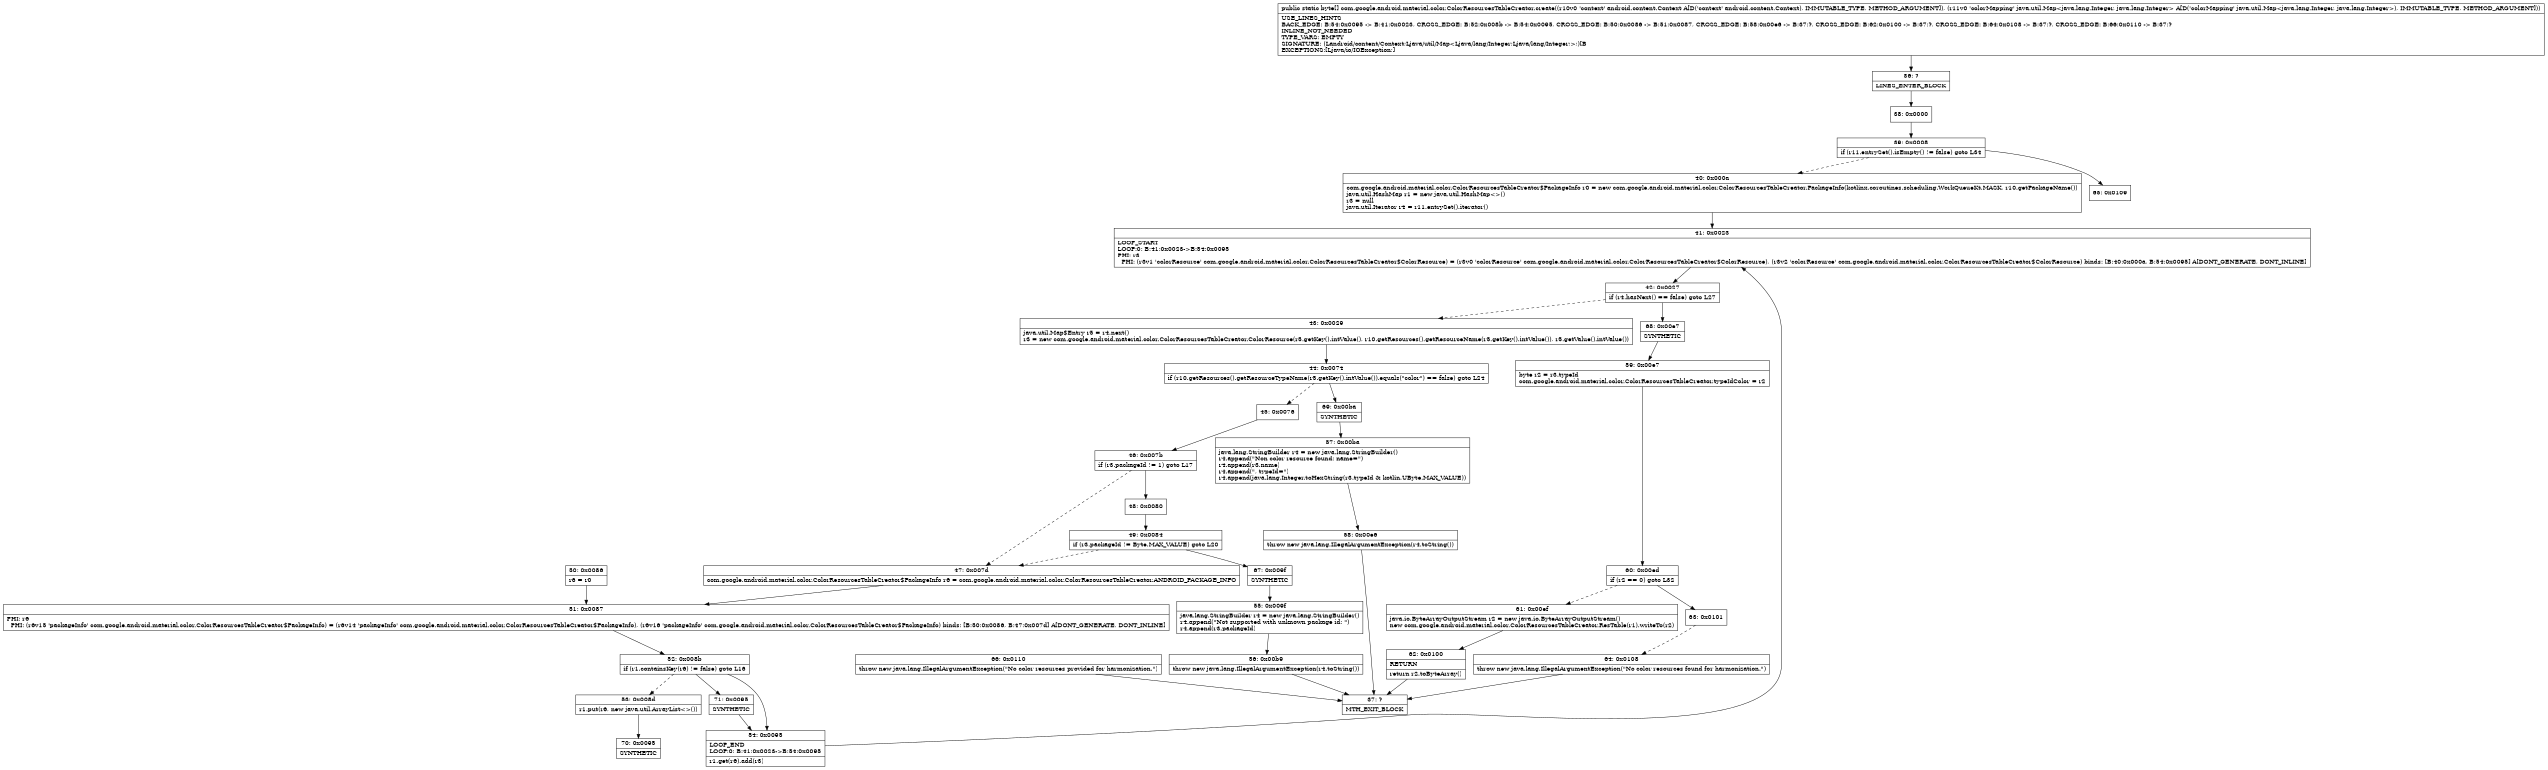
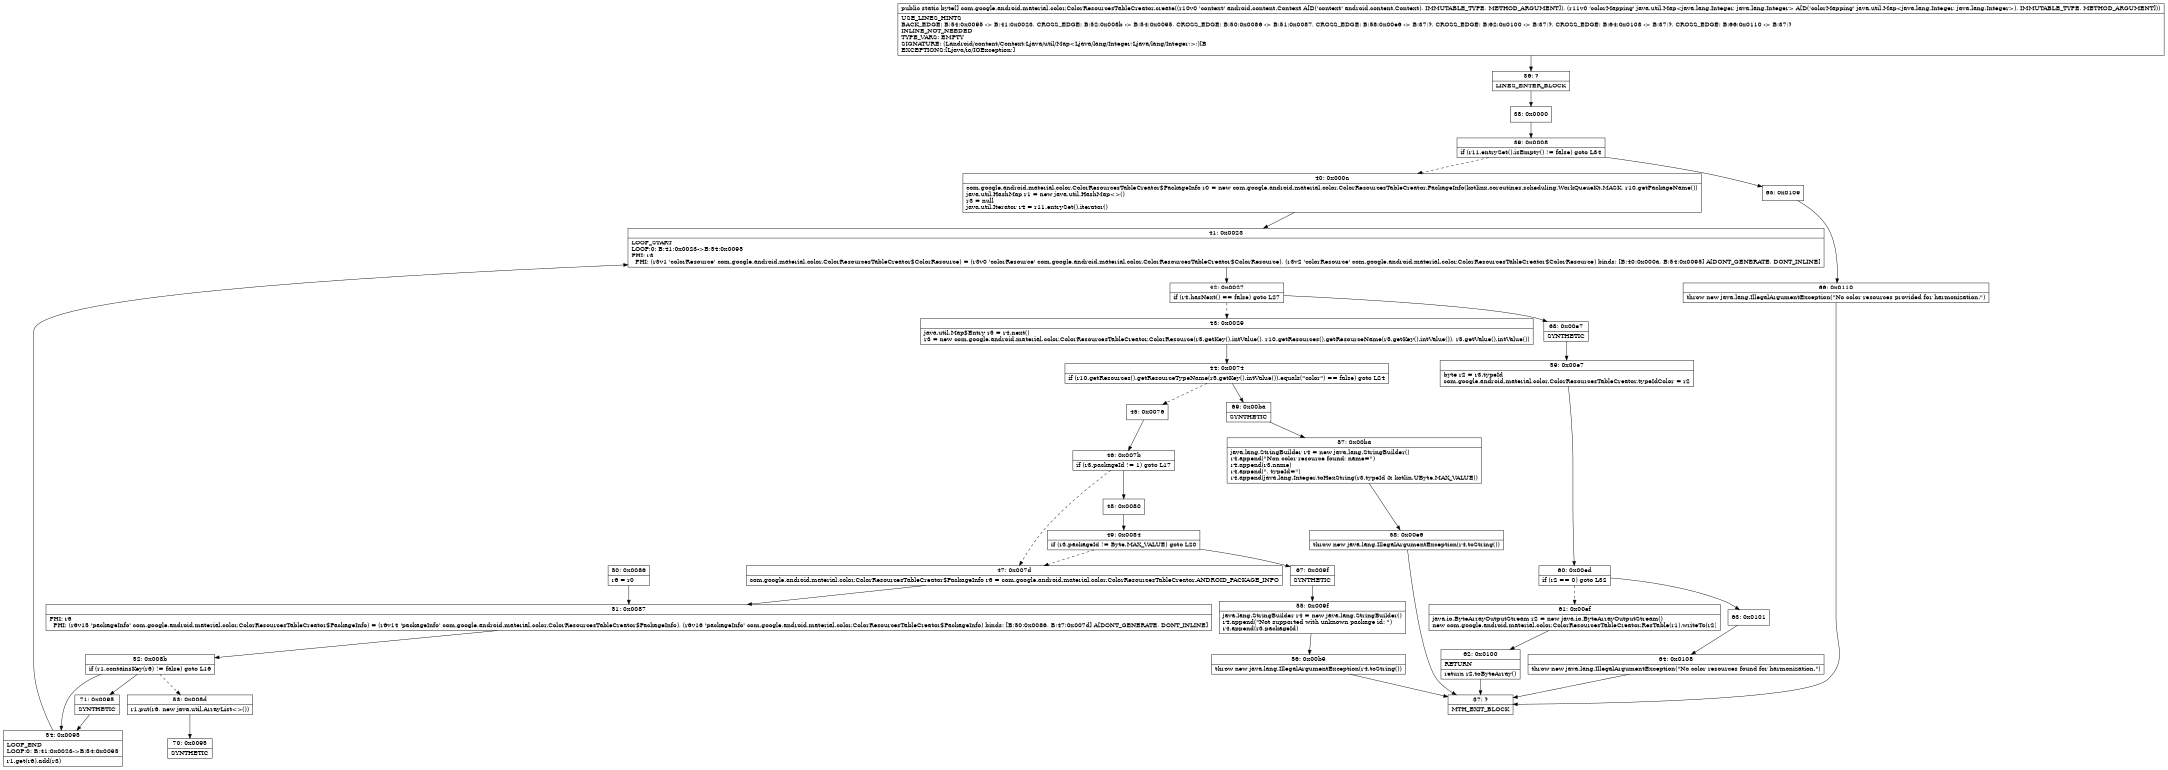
none -> (1830, 233)
(1671, 640) -> (1716, 639)
